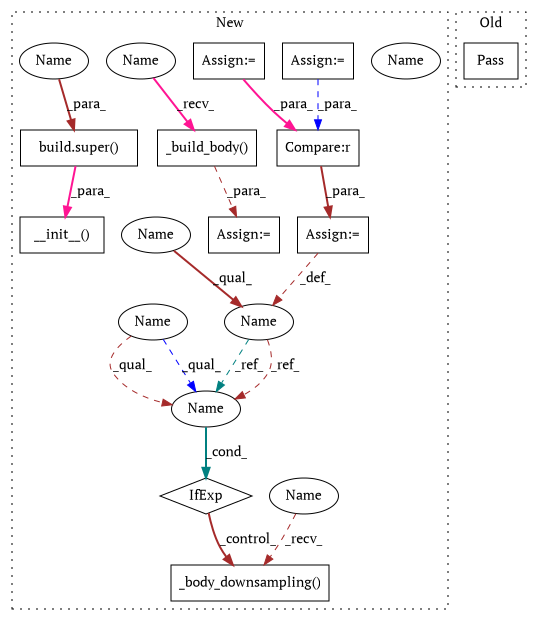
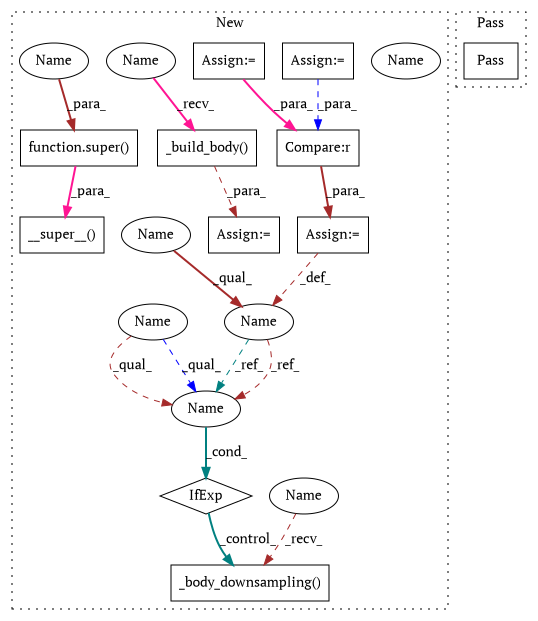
(491, 24) -> (491, 24)
(79, 148) -> (79, 148)
(62, 235) -> (62, 235)
(215, 536) -> (215, 536)
